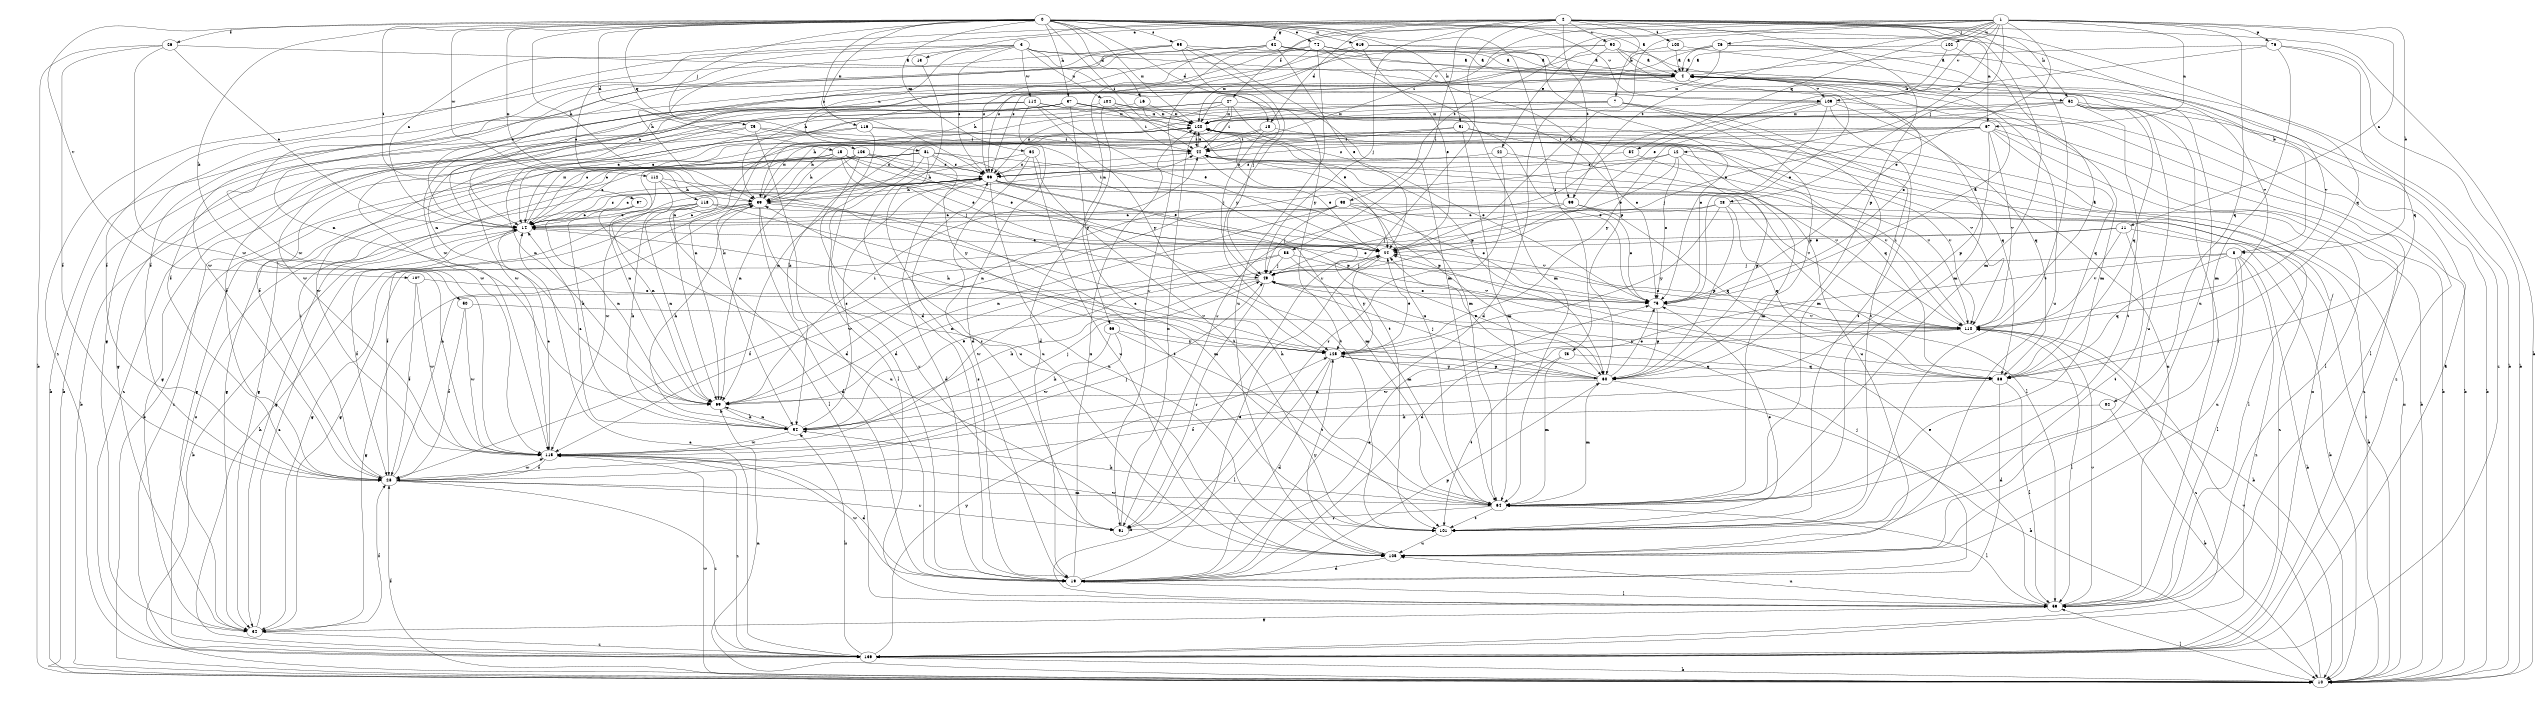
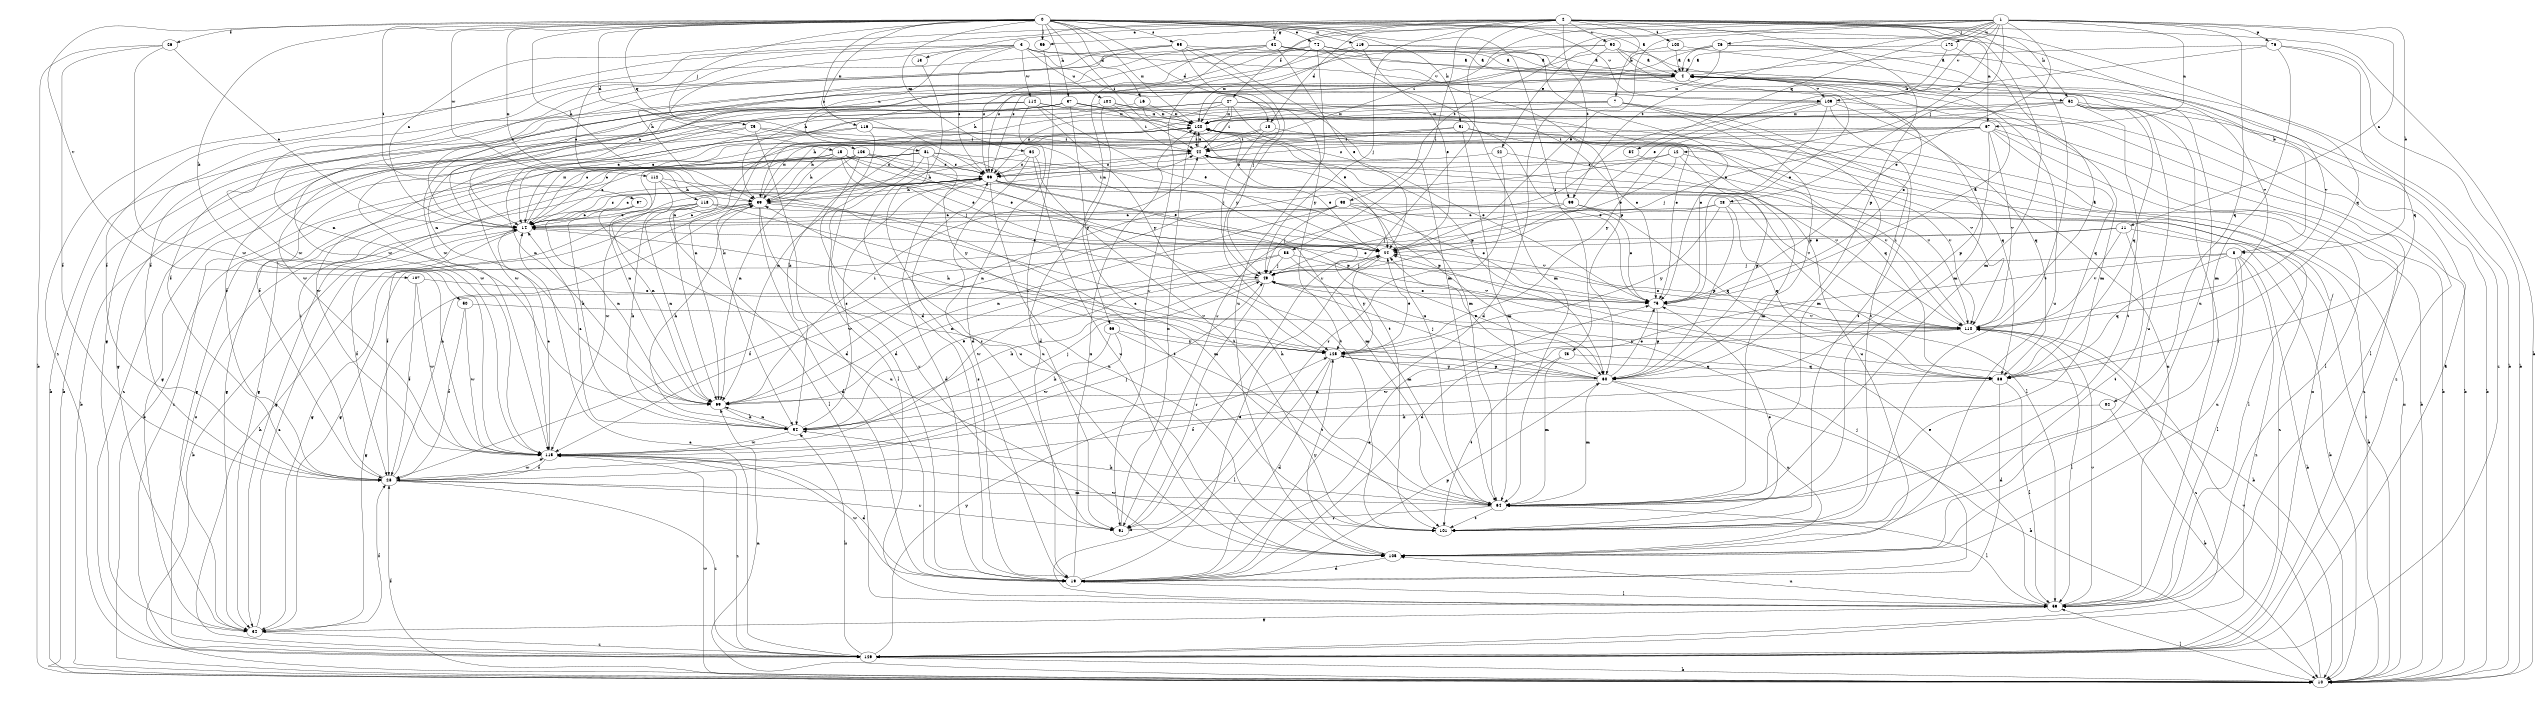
none -> (1043, 45)
(1360, 45) -> (1360, 45)
(1949, 45) -> (1949, 45)
(887, 65) -> none
(523, 117) -> (607, 114)
(1571, 139) -> (1571, 139)
(1358, 159) -> (1096, 165)
(1665, 225) -> (1540, 120)
(1420, 543) -> (1744, 540)
(868, 657) -> (868, 657)
